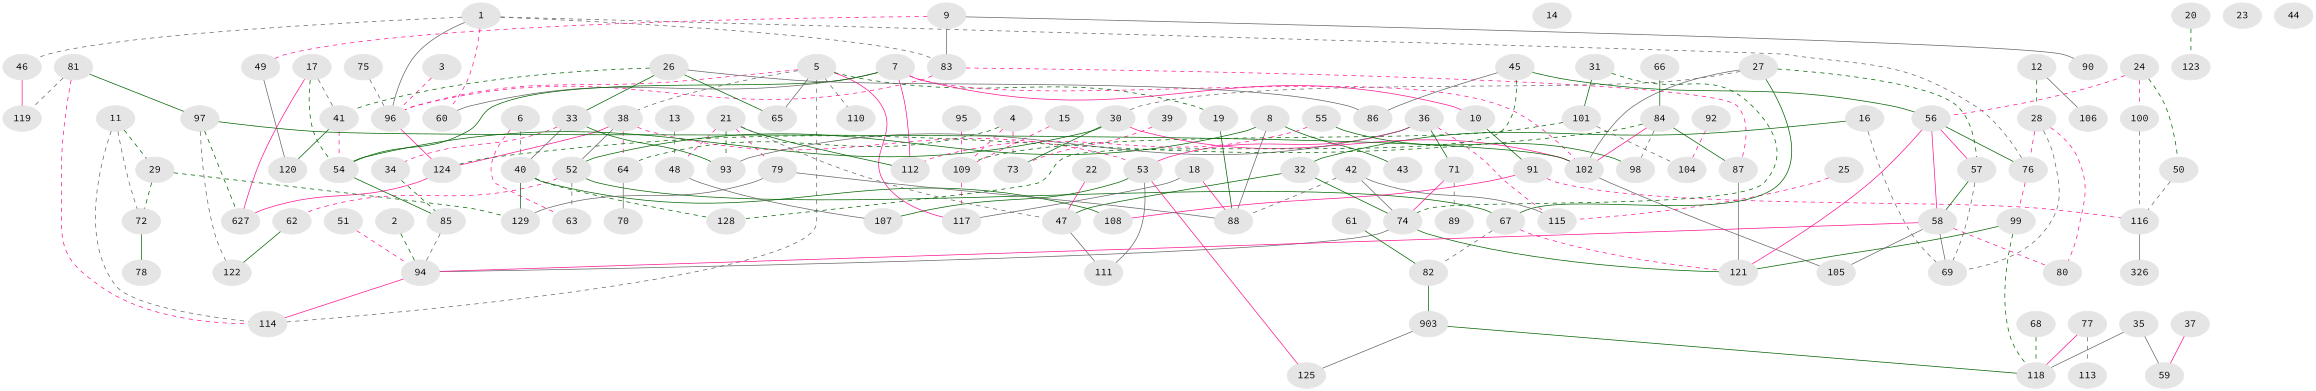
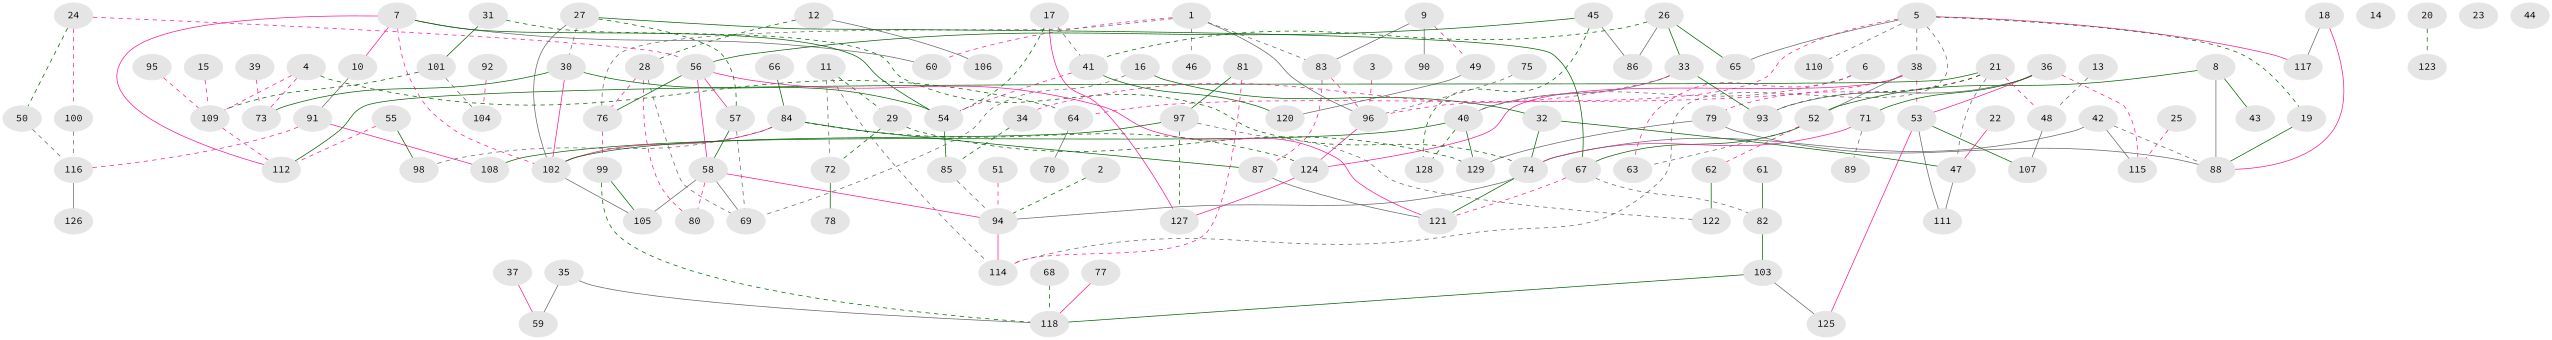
(22, 119) -> none
(1504, 144) -> (335, 93)
(962, 196) -> (249, 147)
(241, 221) -> (1179, 221)
(1866, 251) -> (623, 196)
(2140, 273) -> (74, 221)
(1428, 324) -> (1763, 273)
(2087, 376) -> none
